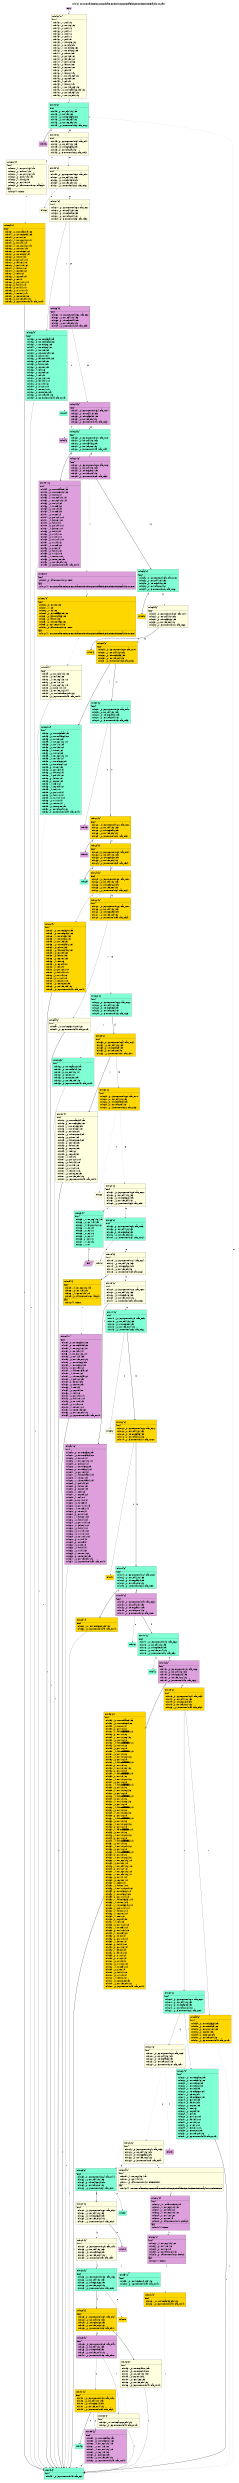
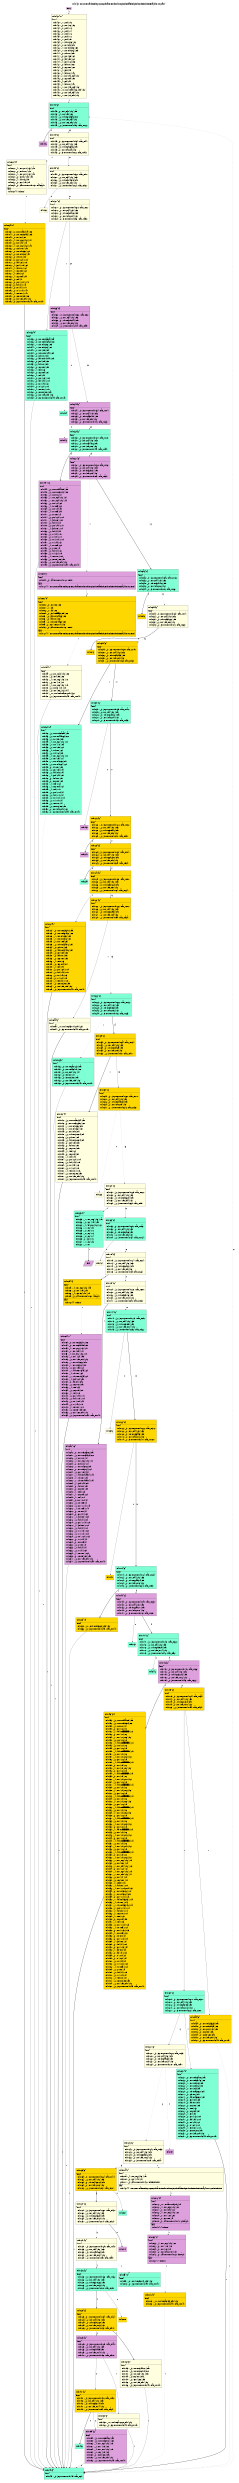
(96, 2180) -> (96, 2180)
